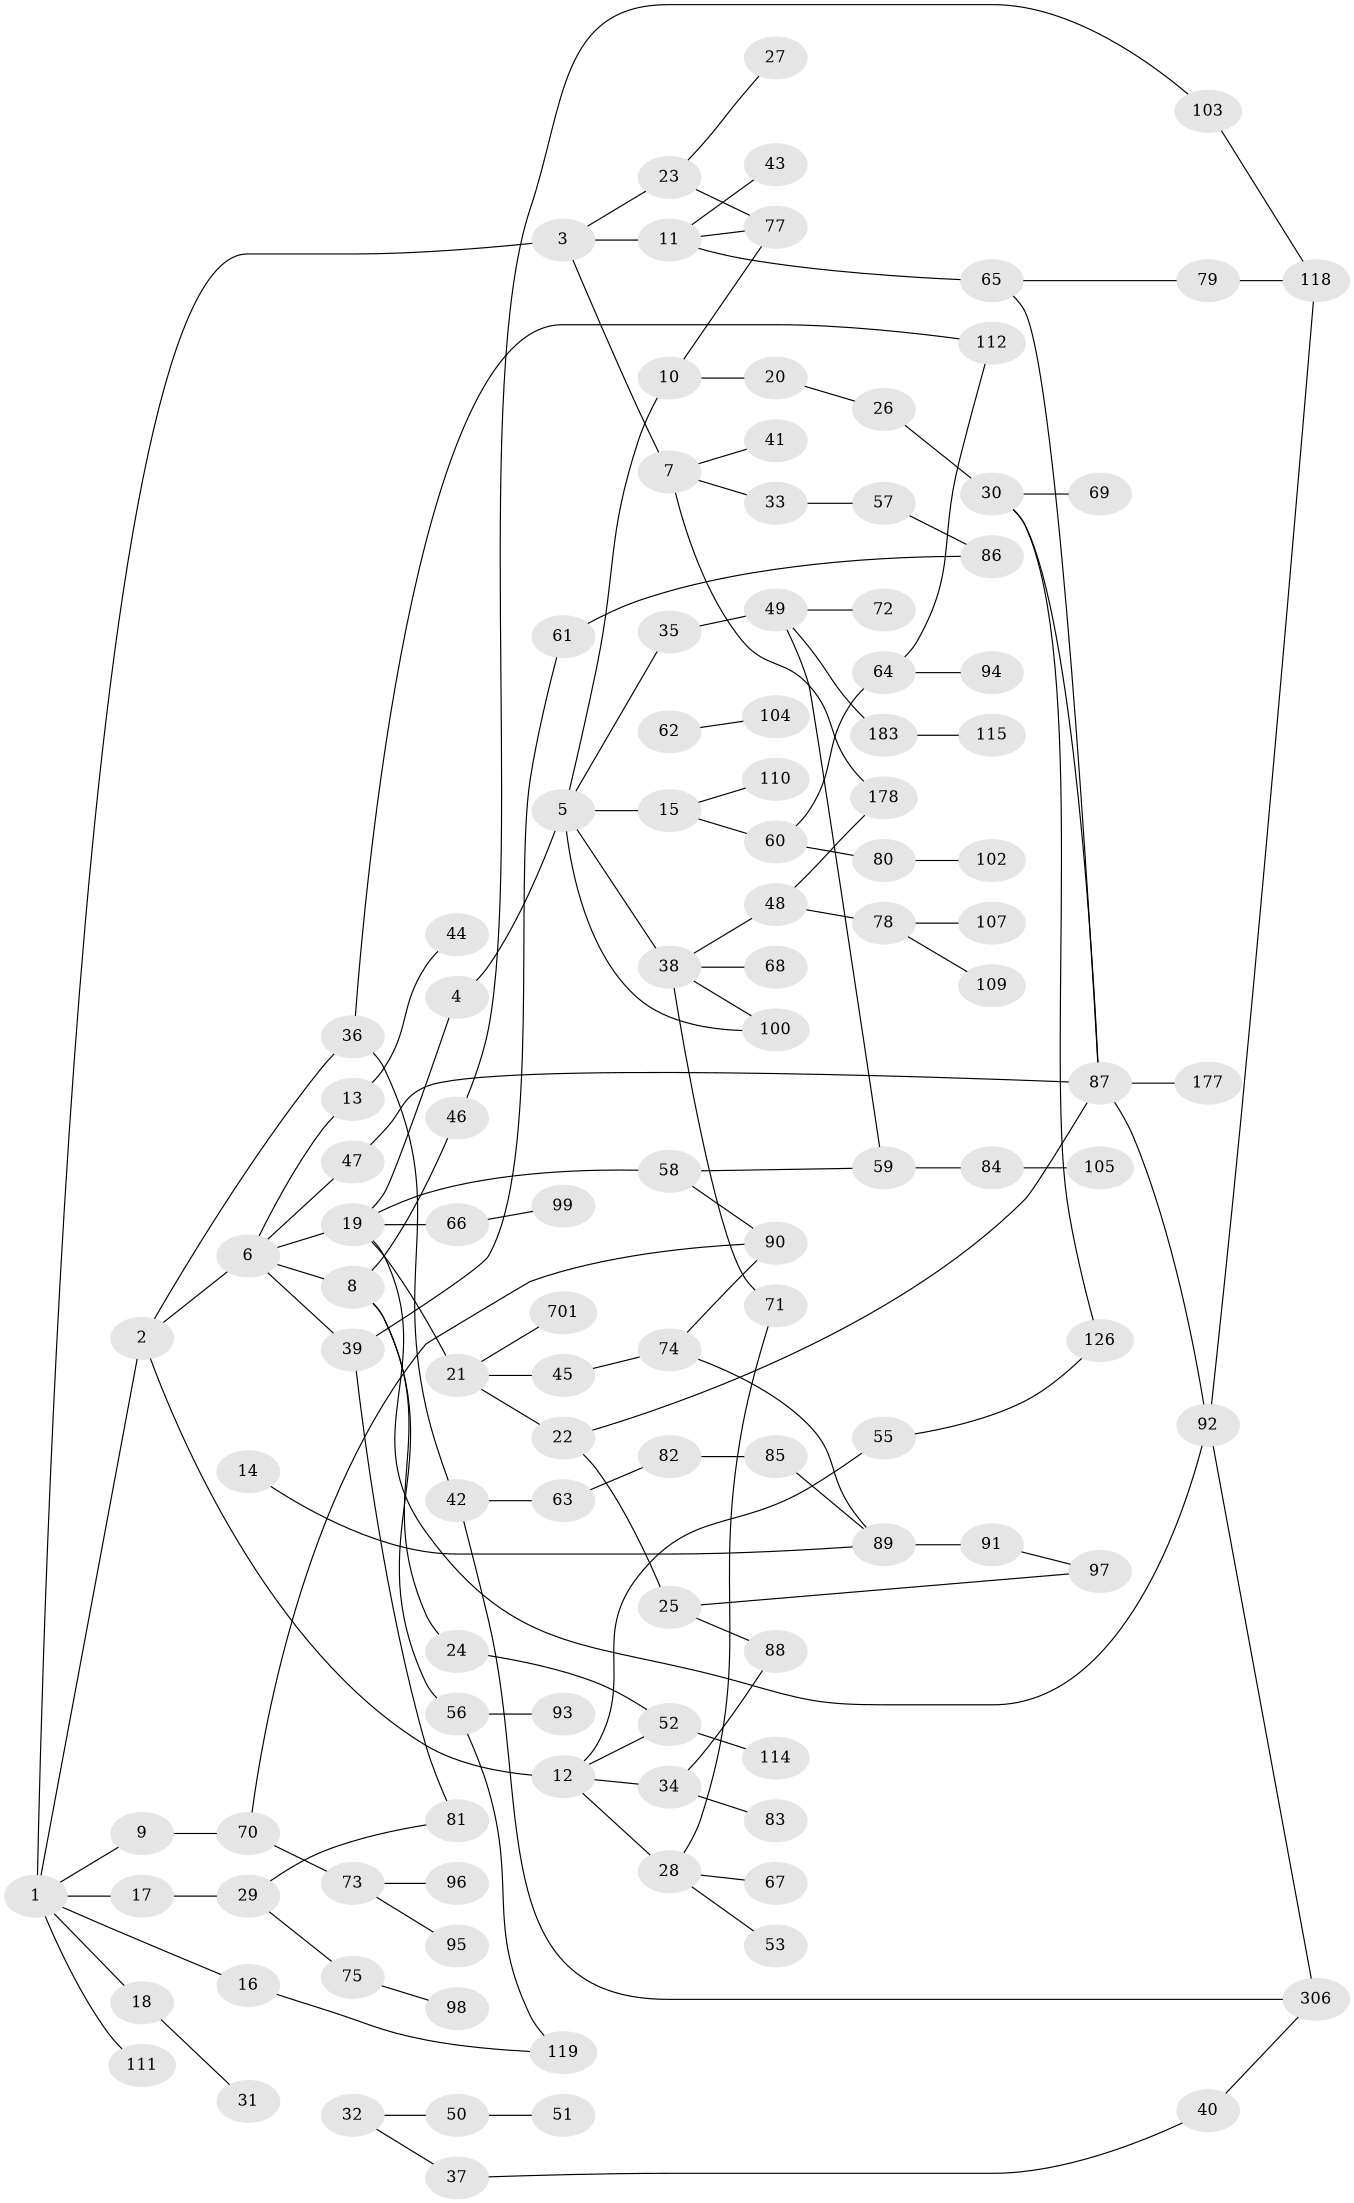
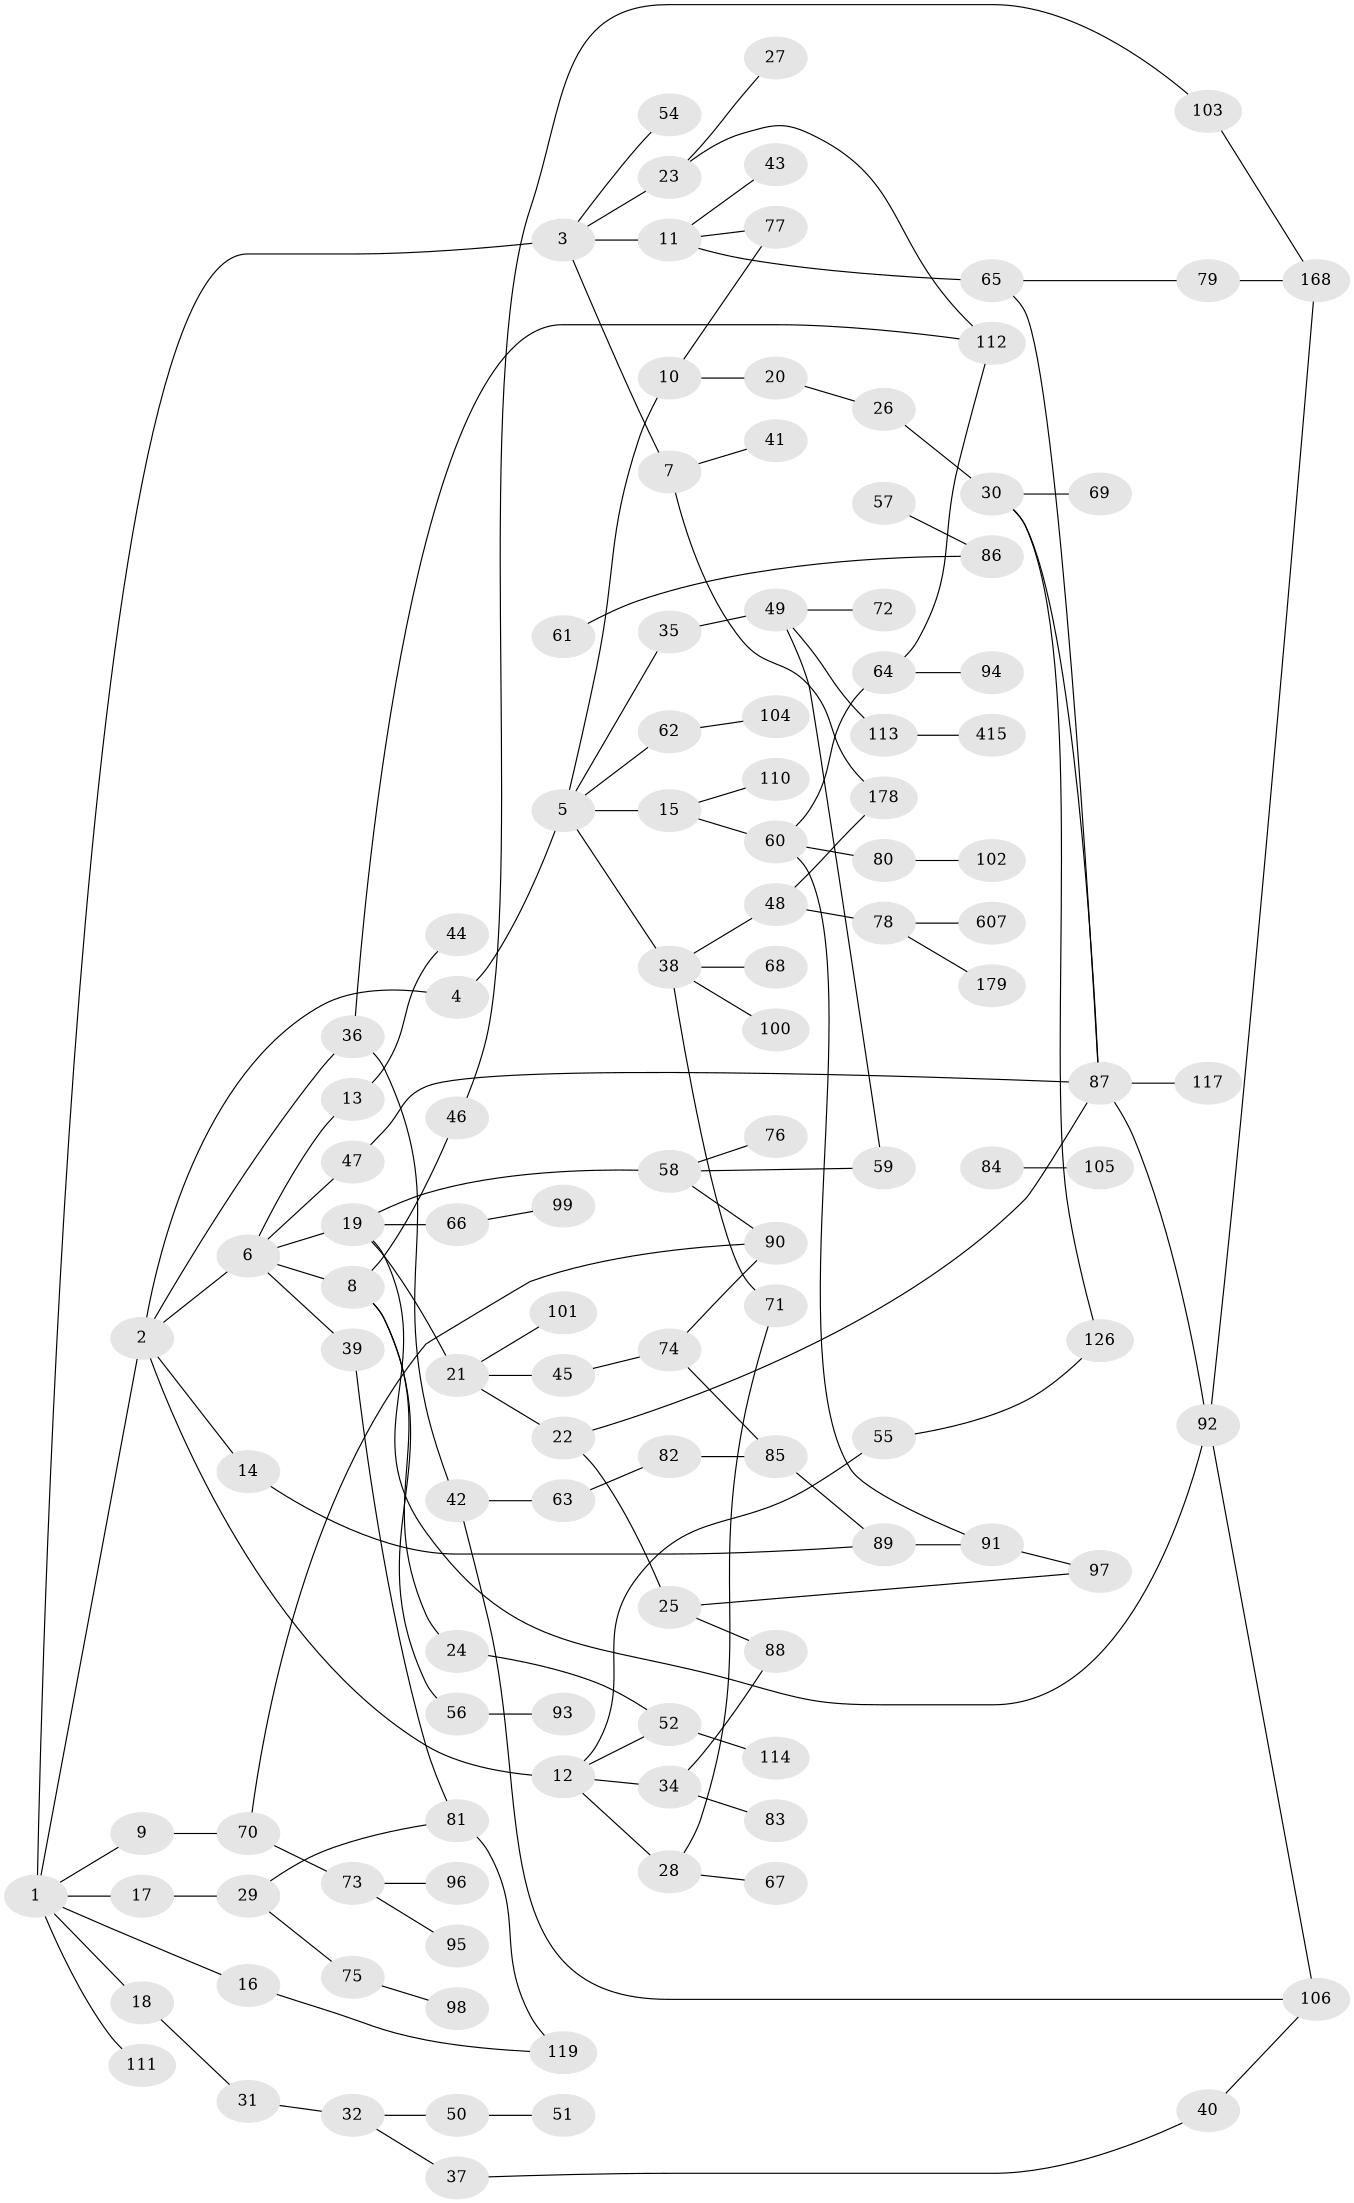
none -> (670, 115)
(715, 199) -> (862, 169)
(1316, 281) -> (1316, 281)
(776, 503) -> none
(884, 735) -> (884, 735)
(992, 735) -> (992, 735)
(992, 923) -> (992, 923)
(614, 970) -> (617, 771)
(992, 986) -> (992, 986)
(523, 1026) -> none
(1208, 1083) -> (1208, 1083)
(415, 1115) -> (230, 1096)
none -> (776, 1137)
(938, 1168) -> none
none -> (822, 1228)
(563, 1313) -> (563, 1313)
none -> (195, 1405)
(805, 1421) -> (723, 1403)
(503, 1886) -> (510, 1936)
(776, 1946) -> none
(1316, 1999) -> (1316, 1999)
none -> (301, 2108)
